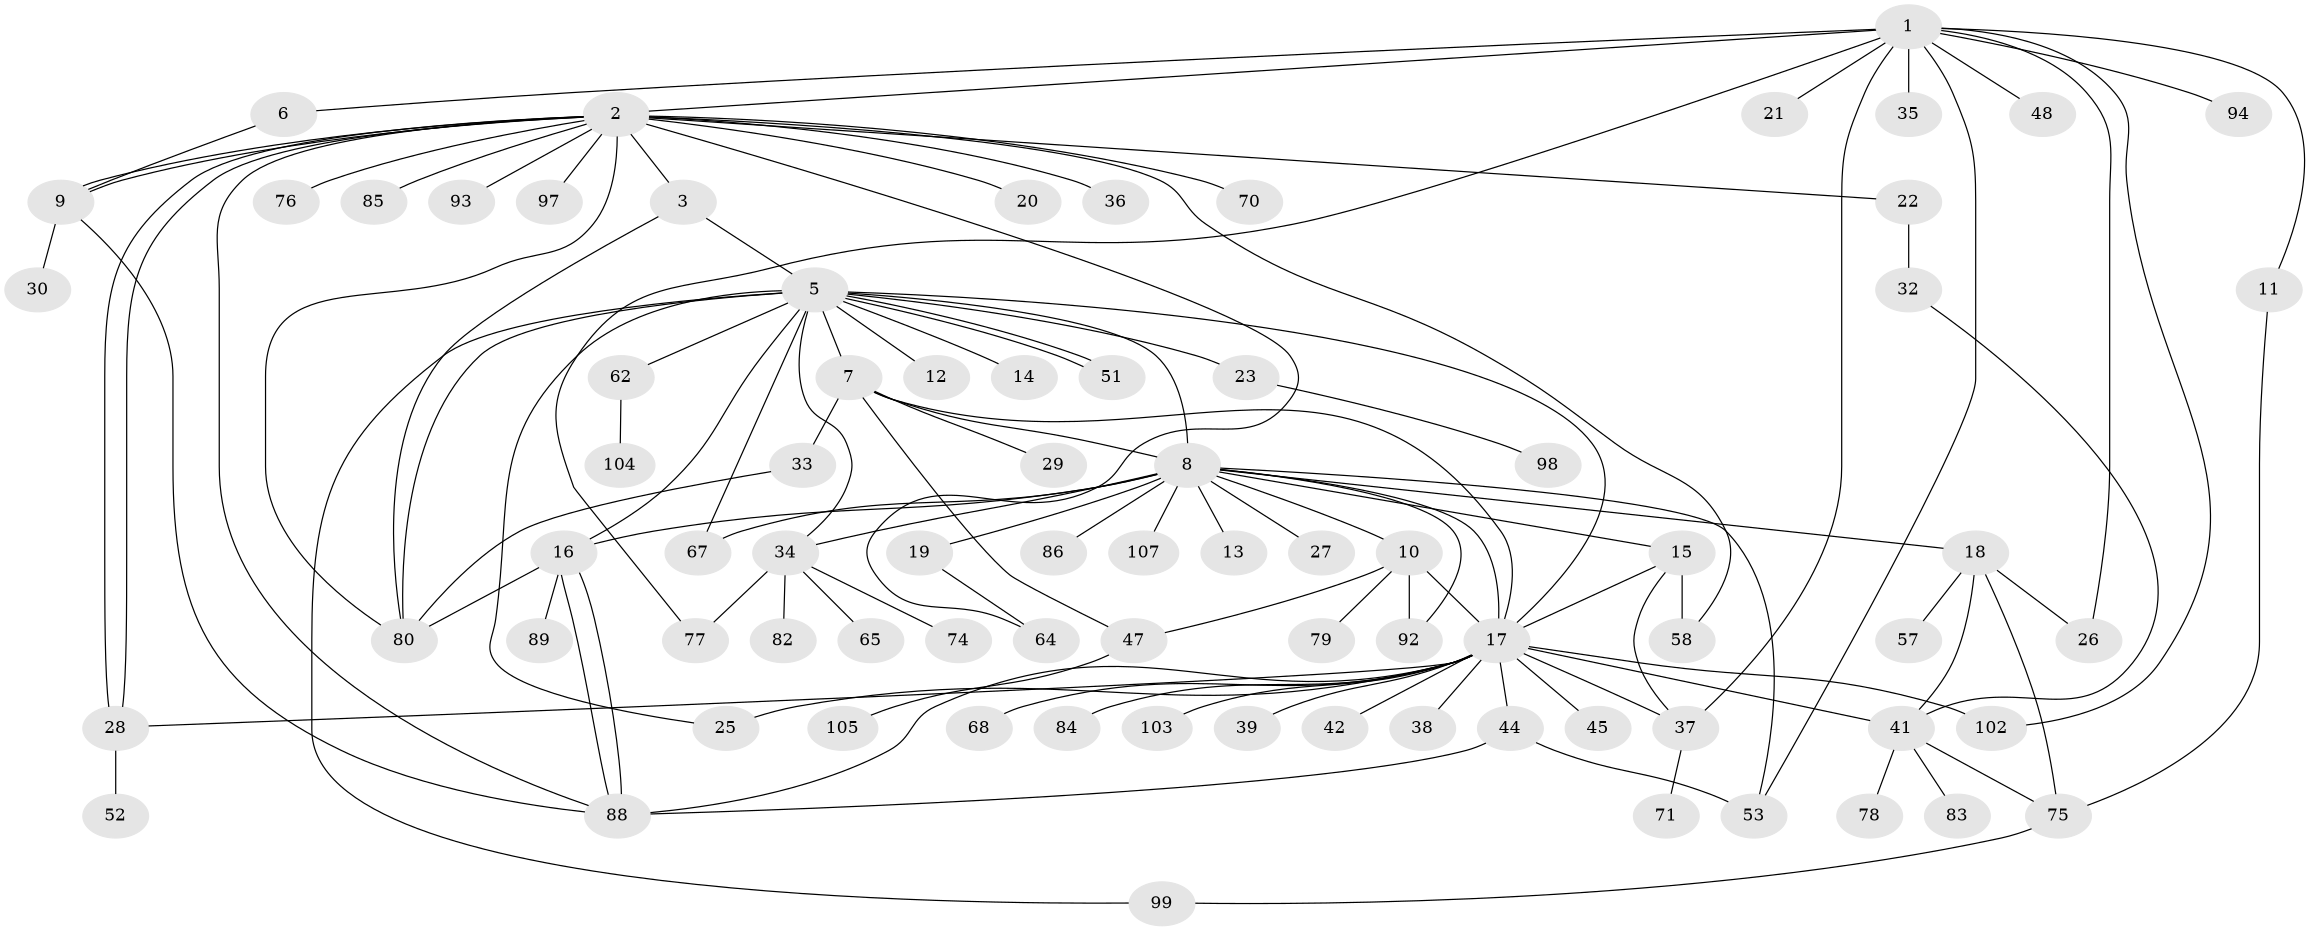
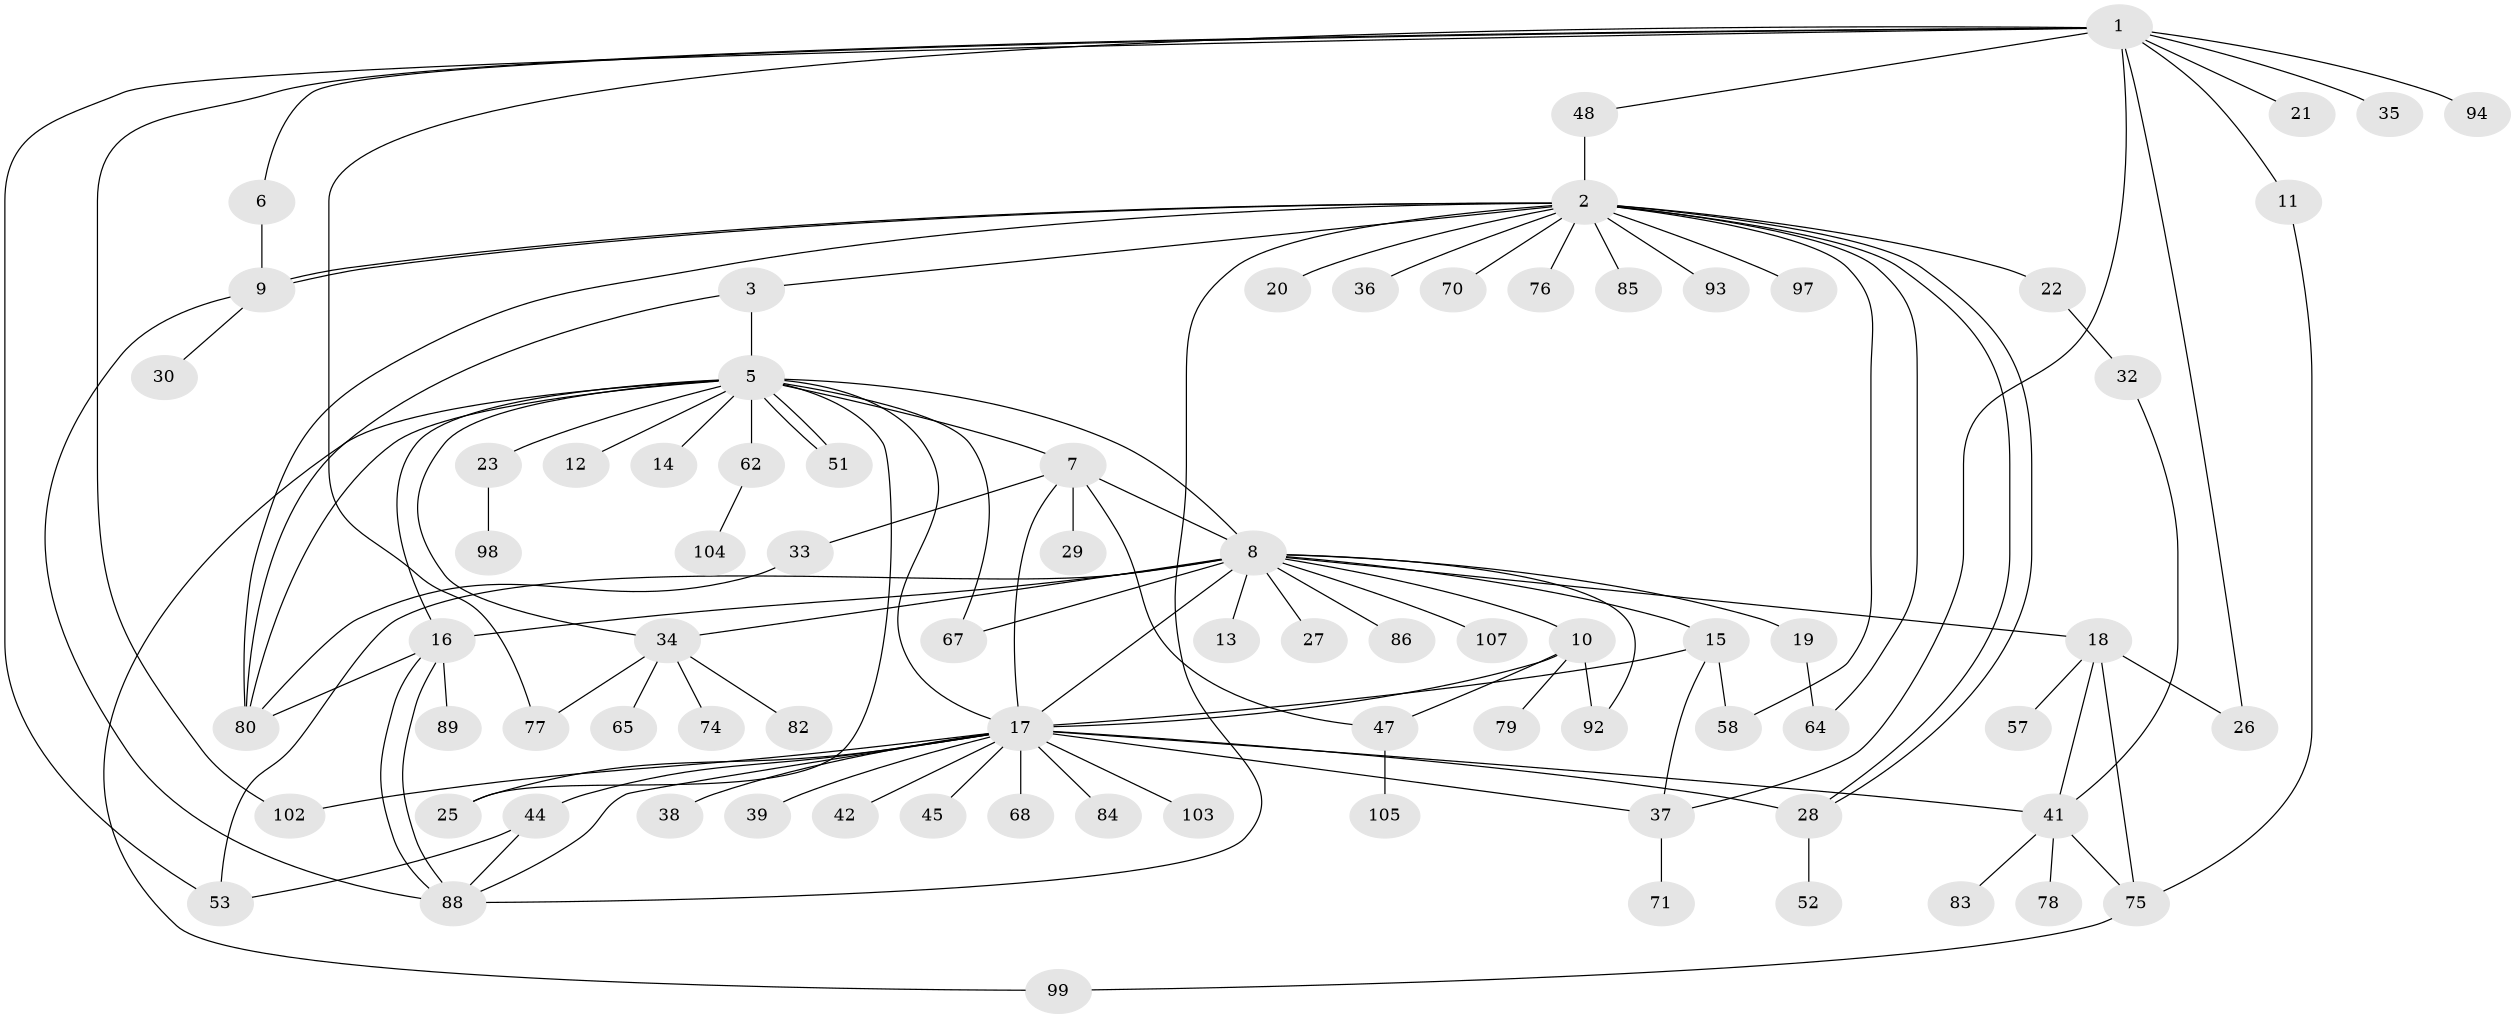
(1262, 71) -> (1585, 158)
